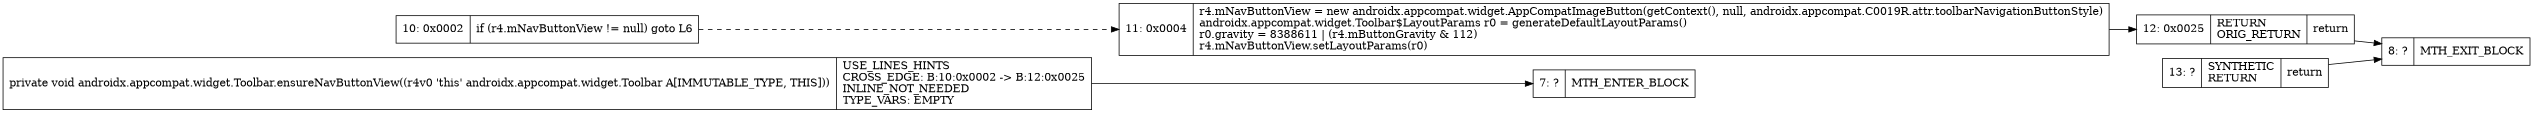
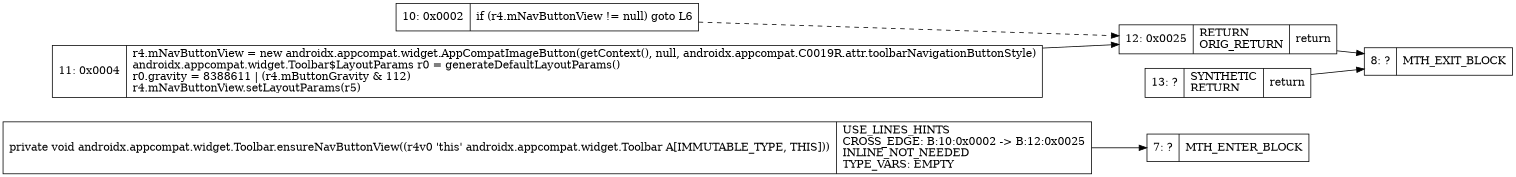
(905, 29) -> (905, 29)
(1314, 46) -> (247, 88)
